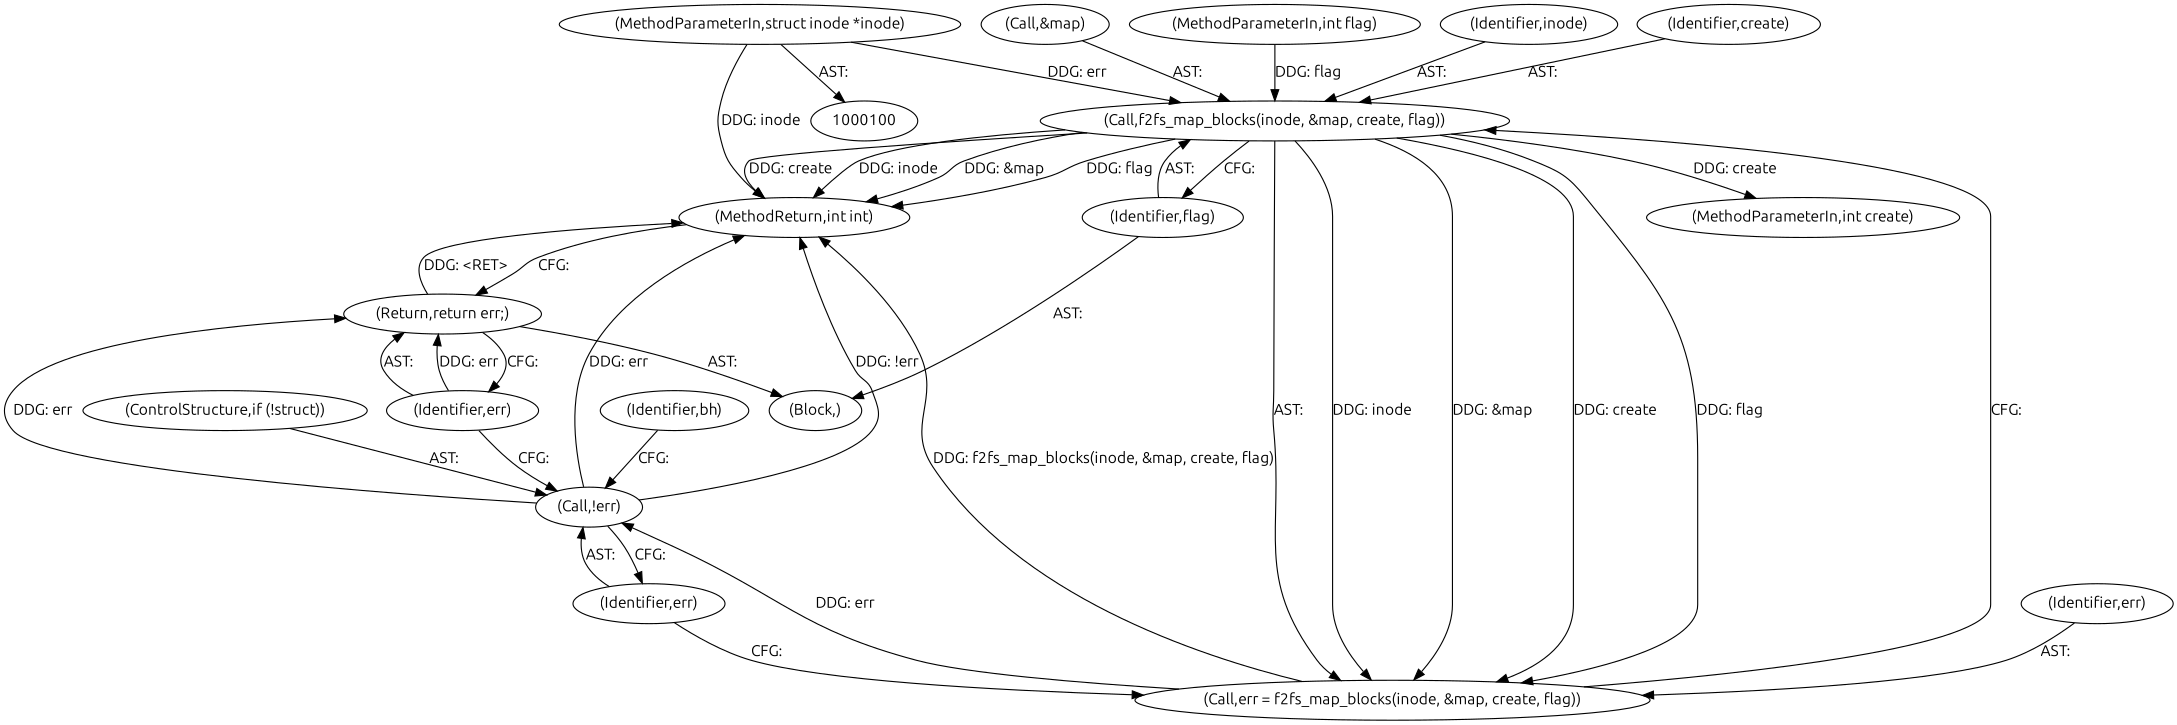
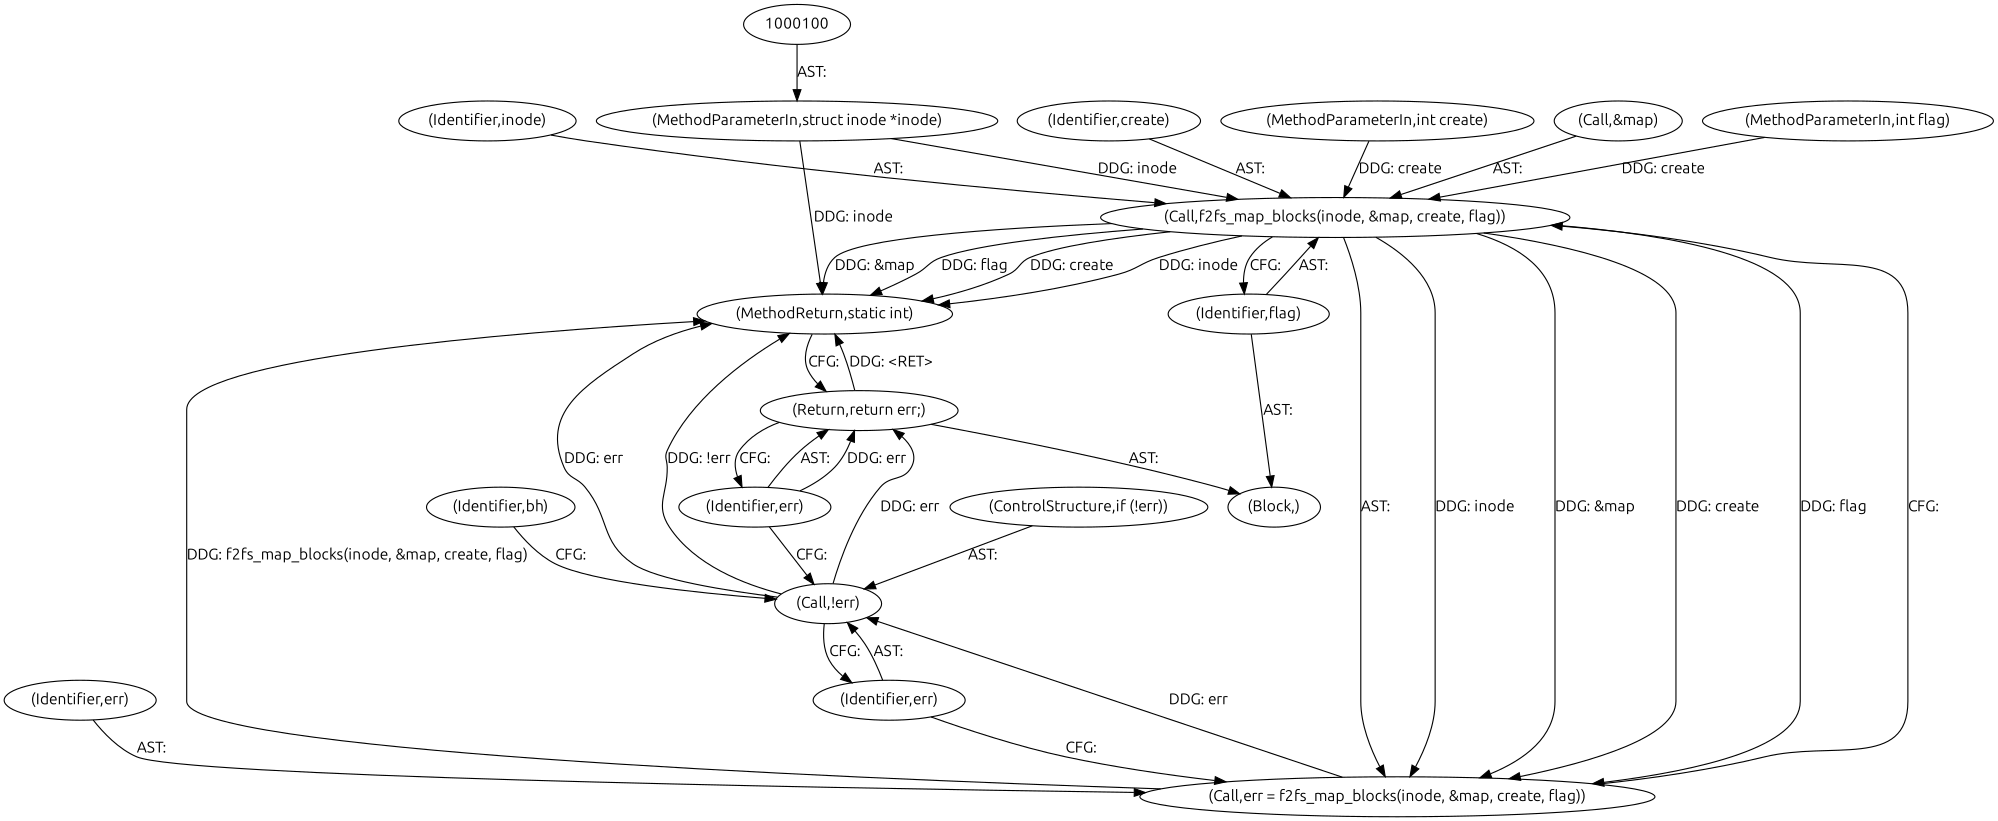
(809, 69) -> (797, 67)
(1077, 73) -> (1138, 169)
(1309, 73) -> (1664, 169)
(1600, 155) -> (1359, 164)
(794, 218) -> (825, 314)
(225, 411) -> (1079, 507)
